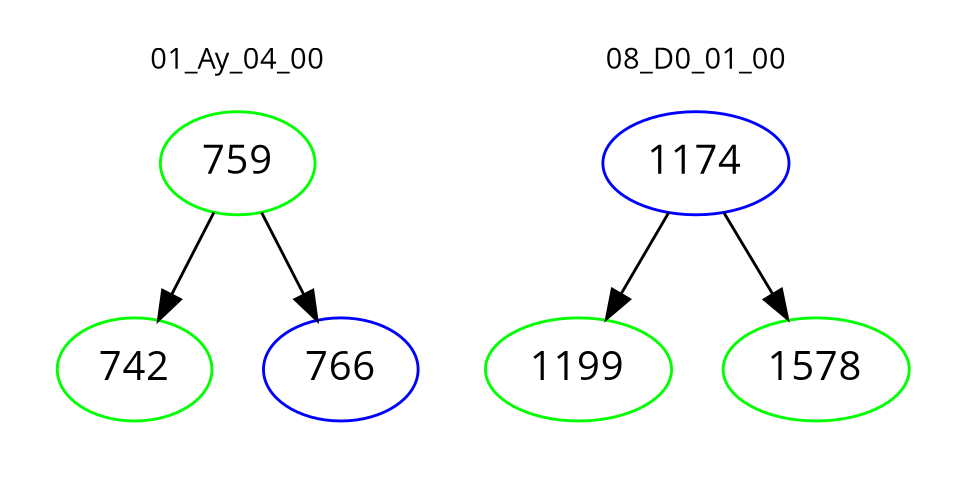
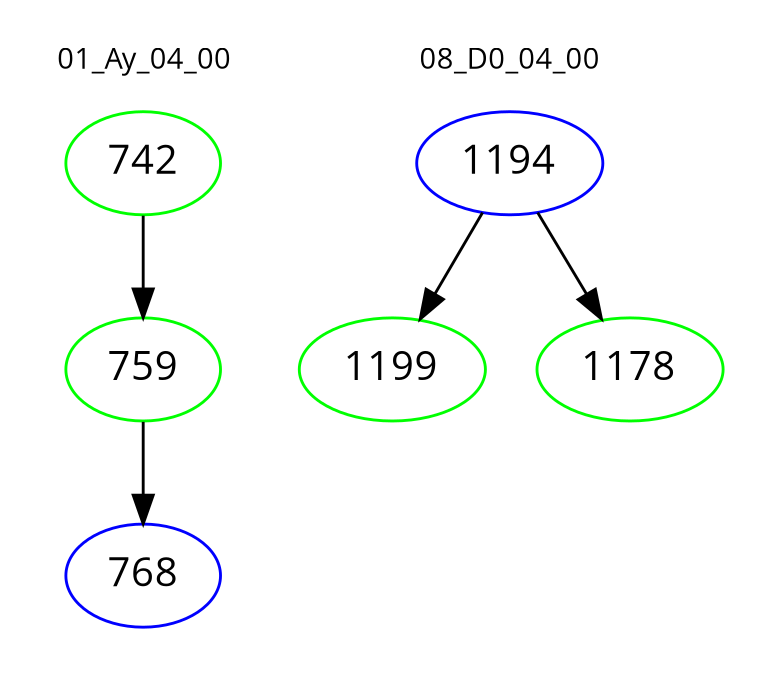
(697, 62) -> (511, 62)
(696, 163) -> (510, 163)
(193, 254) -> (143, 252)
(341, 369) -> (143, 576)
(816, 369) -> (630, 369)
